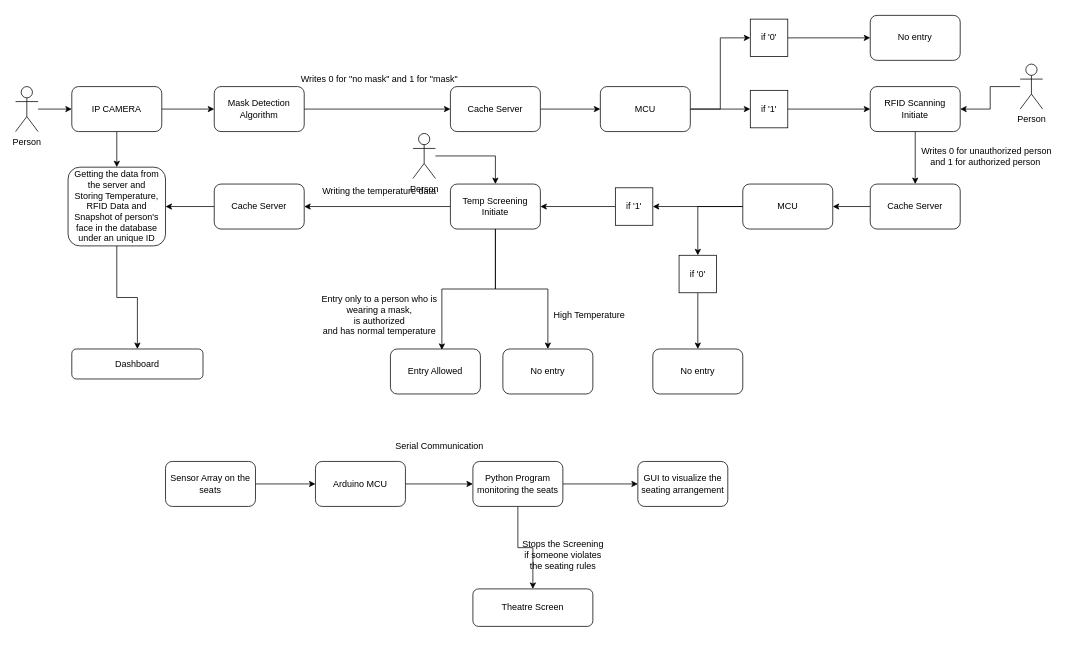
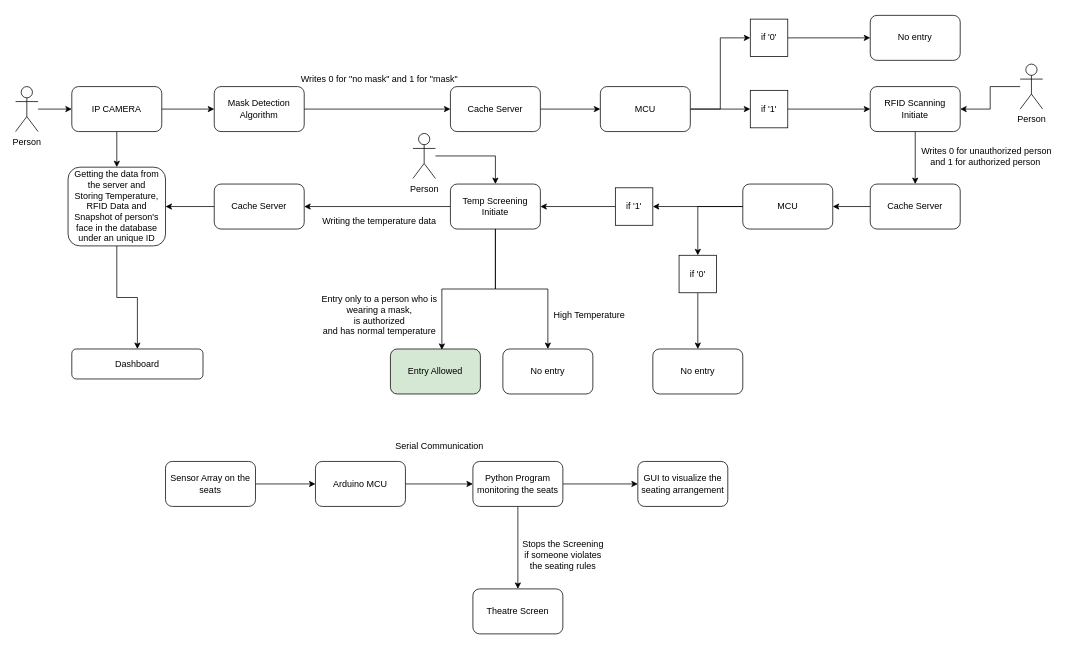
(379, 192) -> (379, 222)
(435, 372) -> (435, 372)
(533, 608) -> (518, 612)
